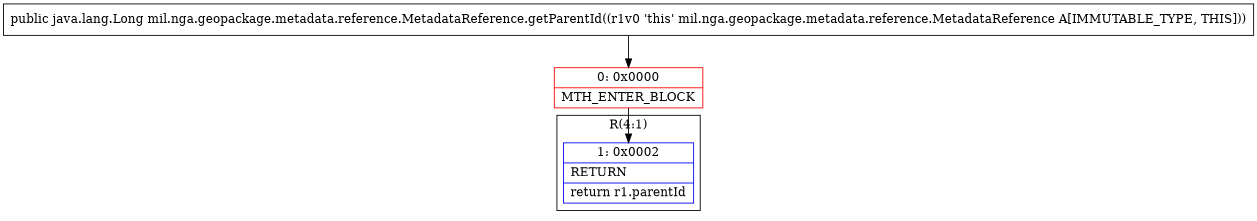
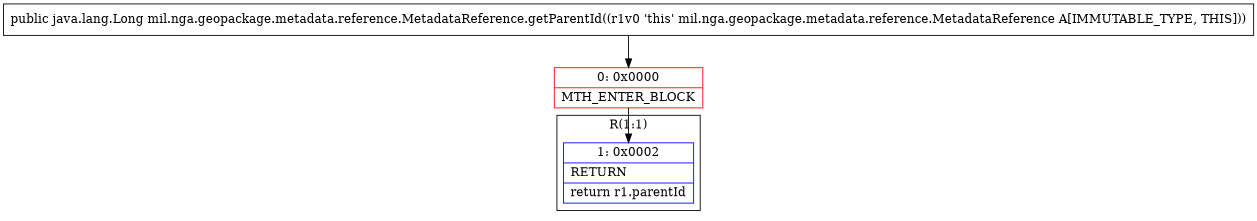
(629, 125) -> (629, 125)
